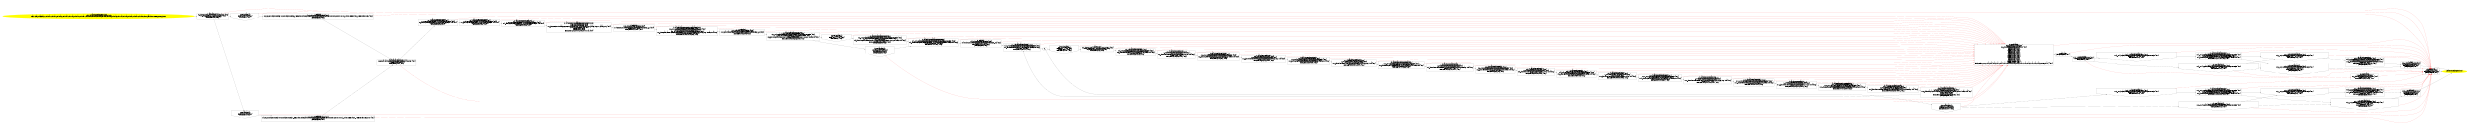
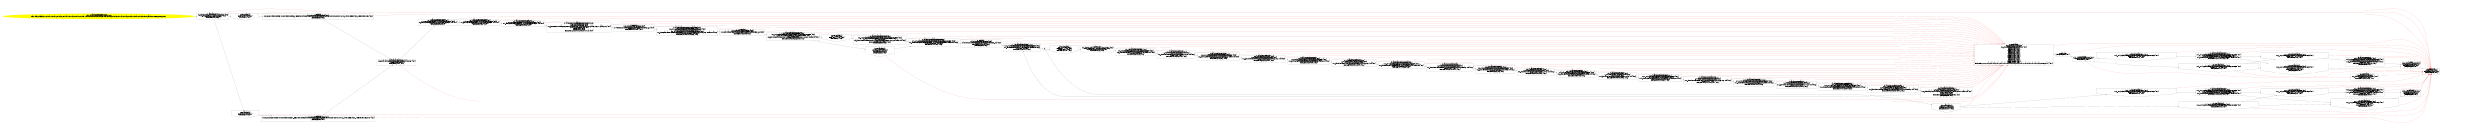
(2454, 71) -> none
